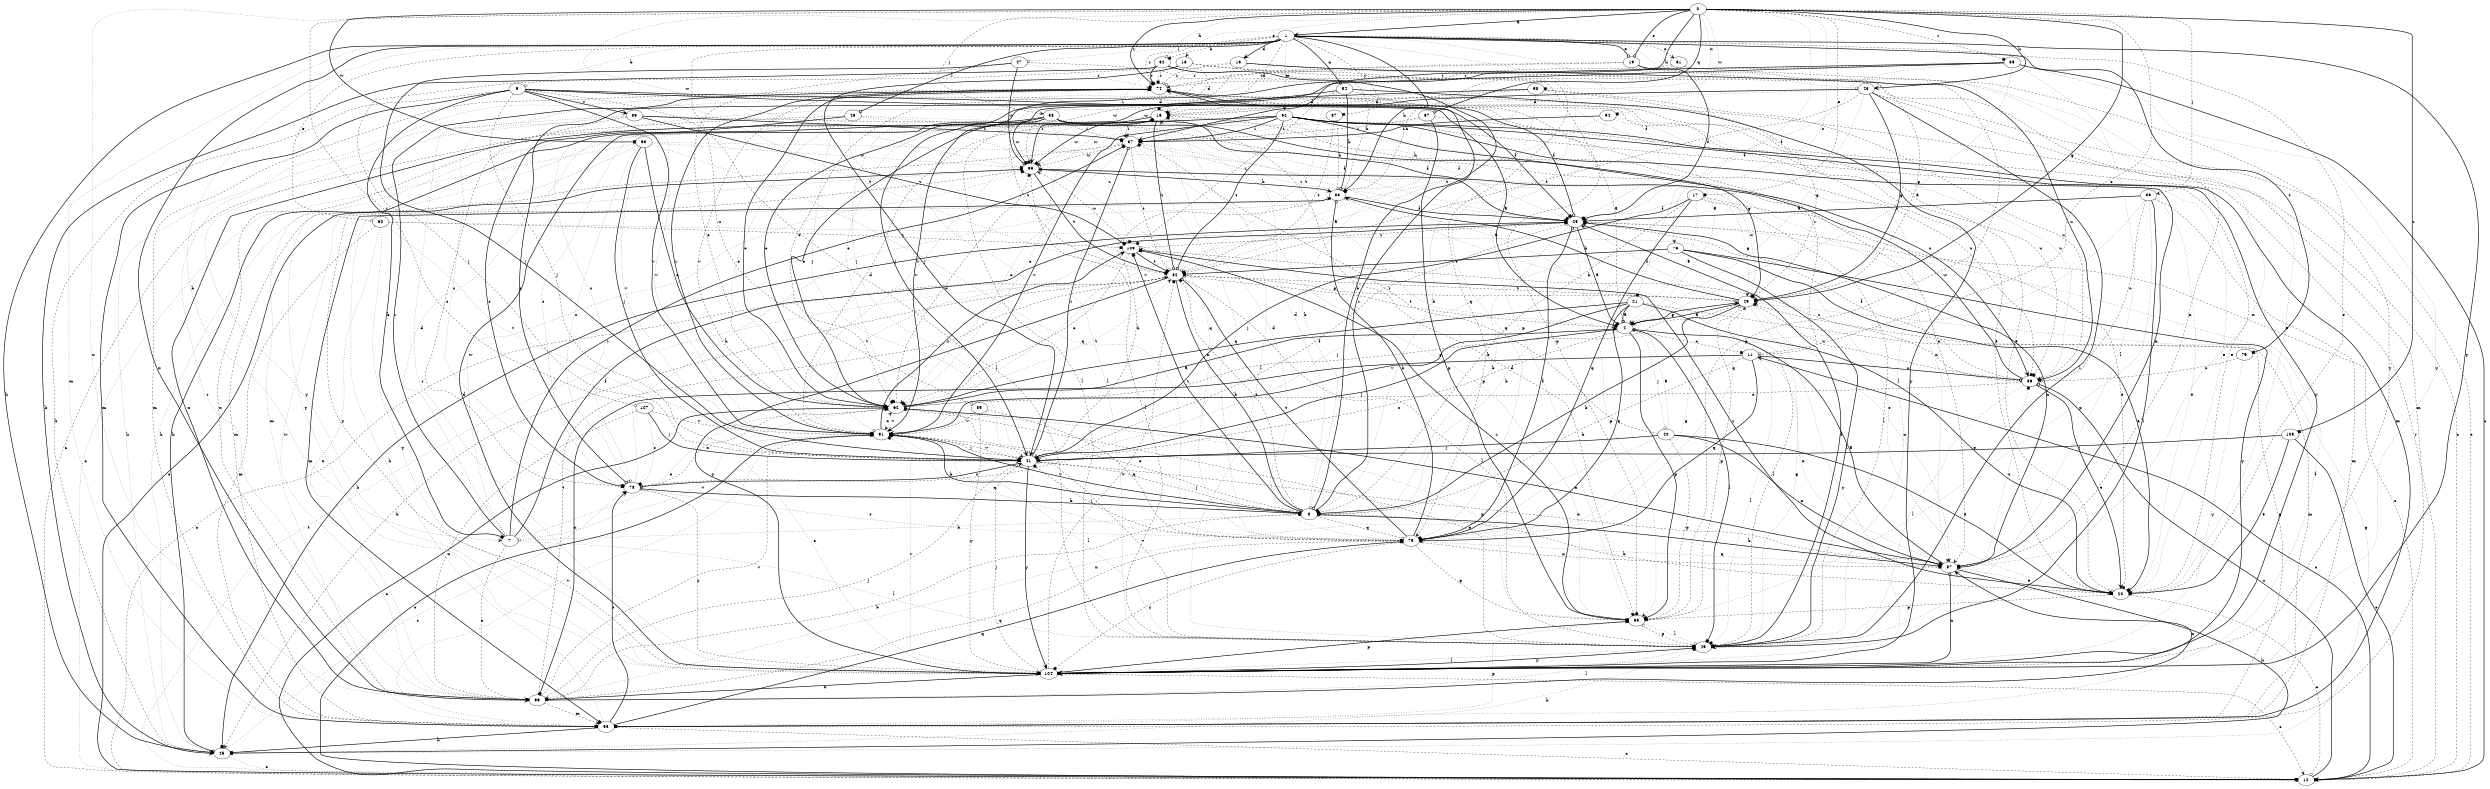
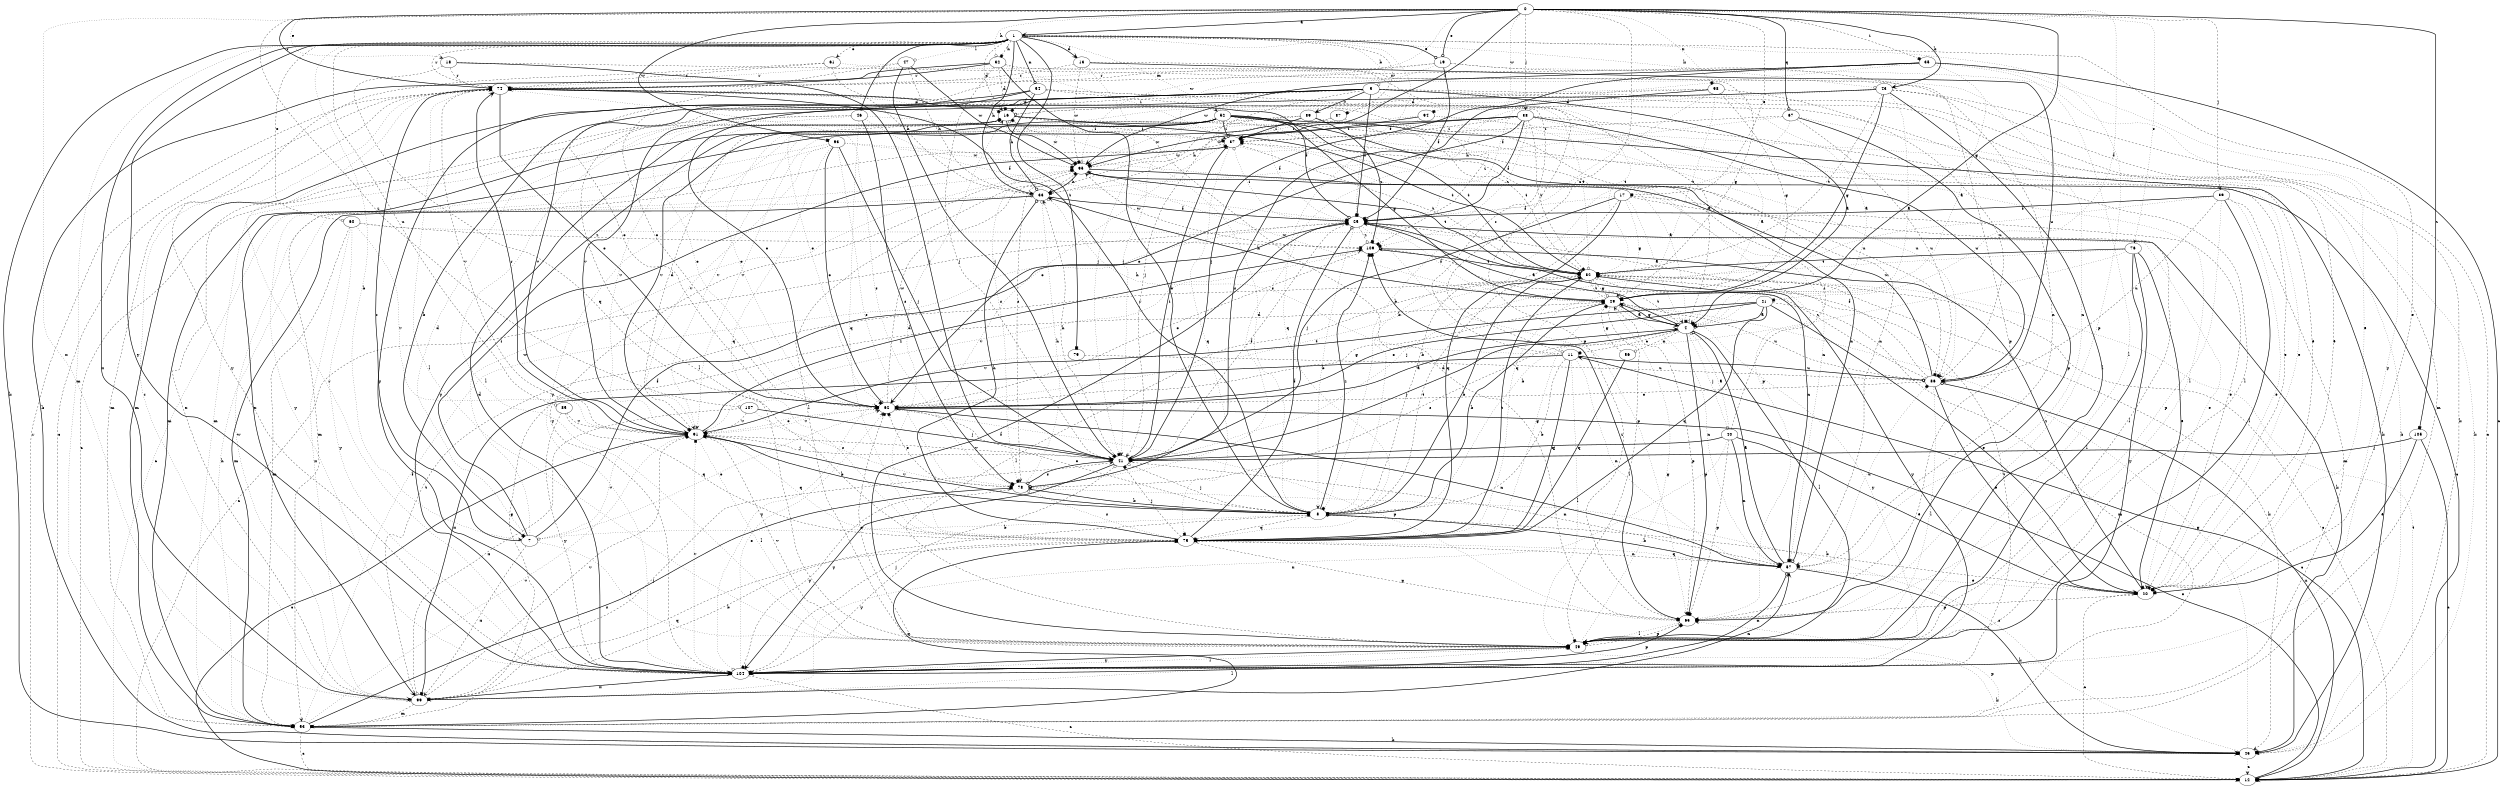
none -> (1628, 355)
